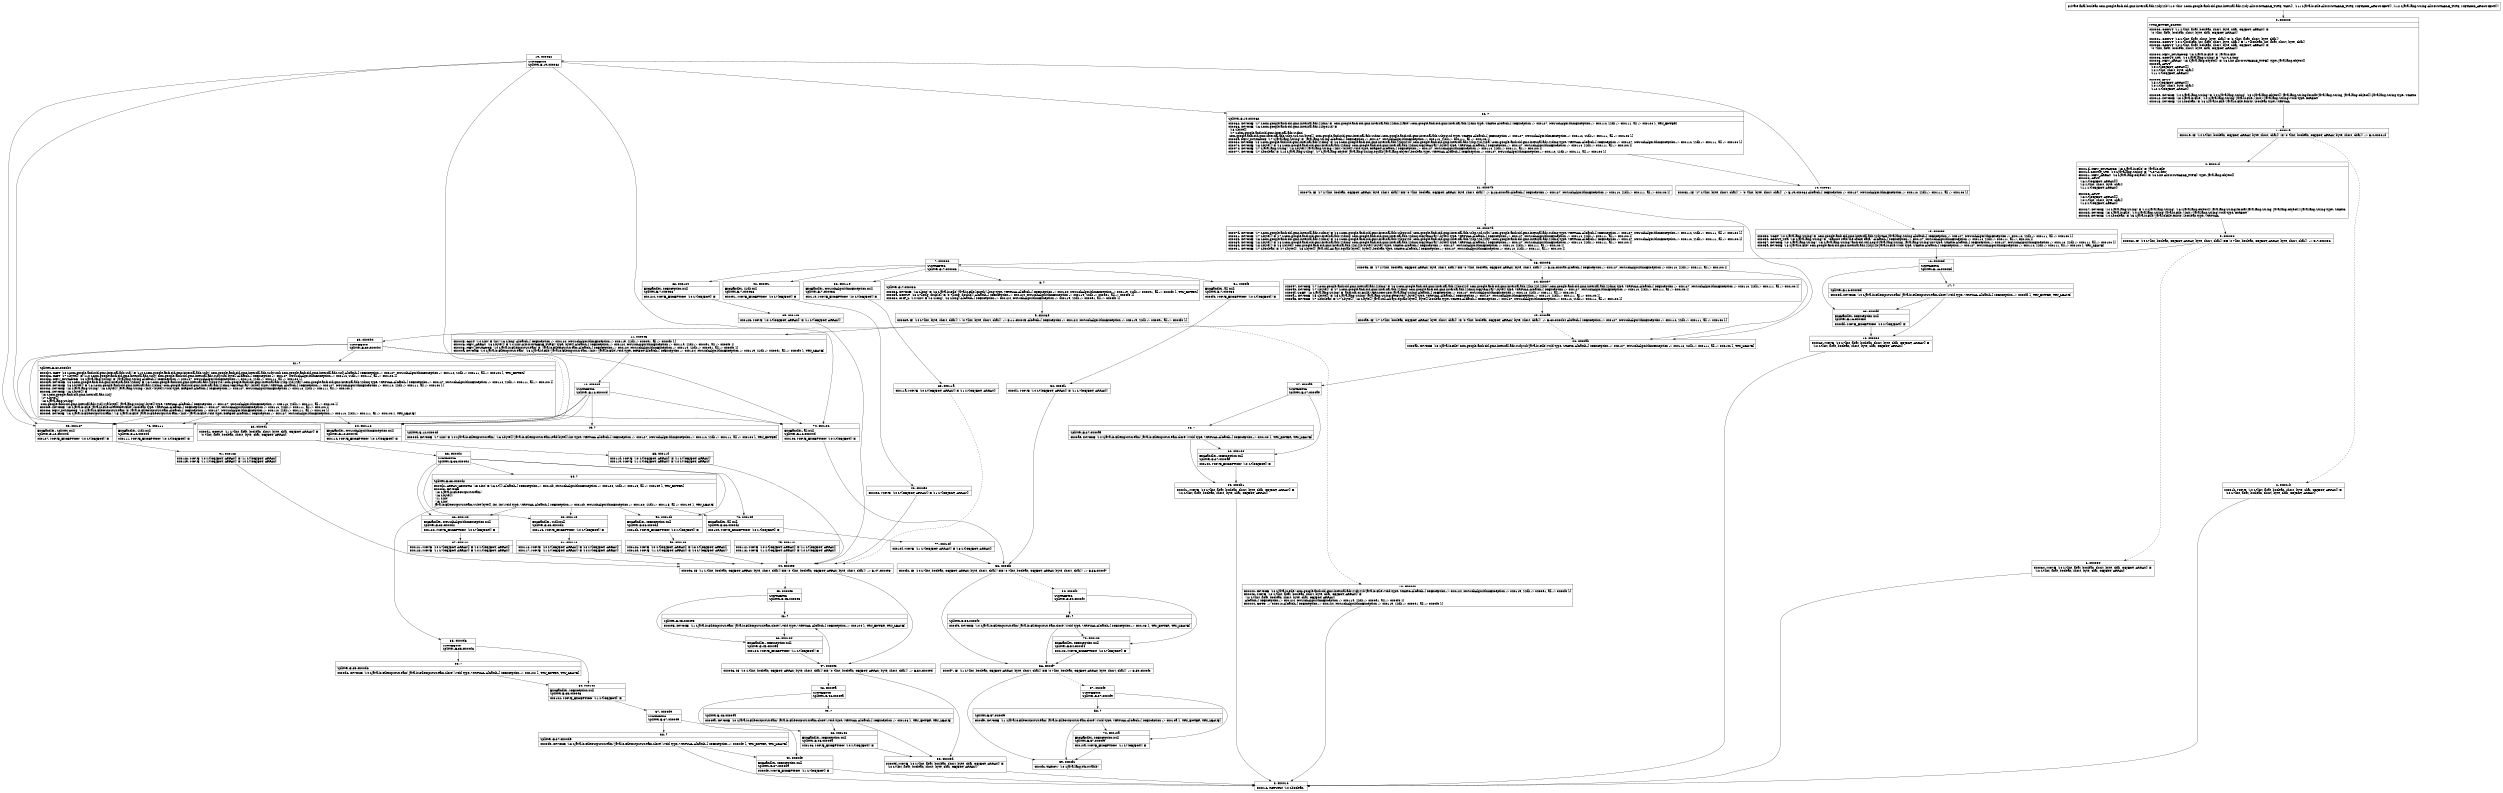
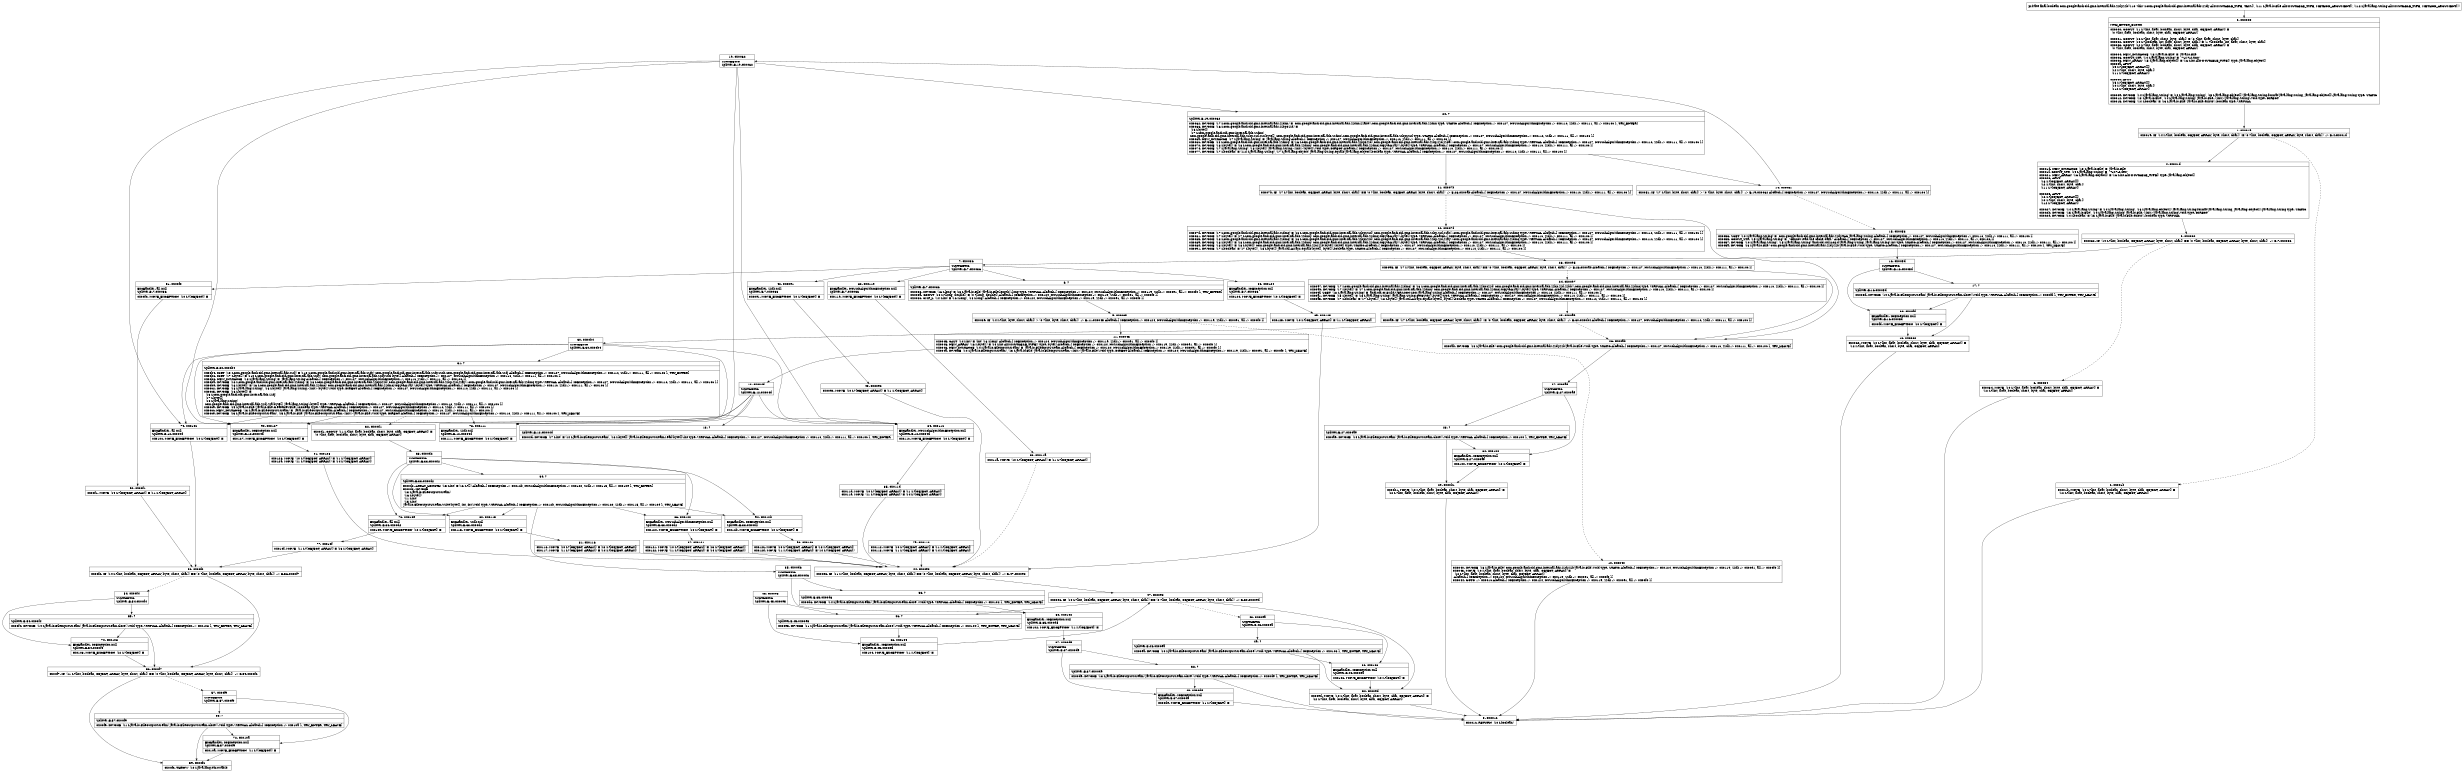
(563, 378) -> (774, 360)
(56, 431) -> (255, 431)
(786, 580) -> none
